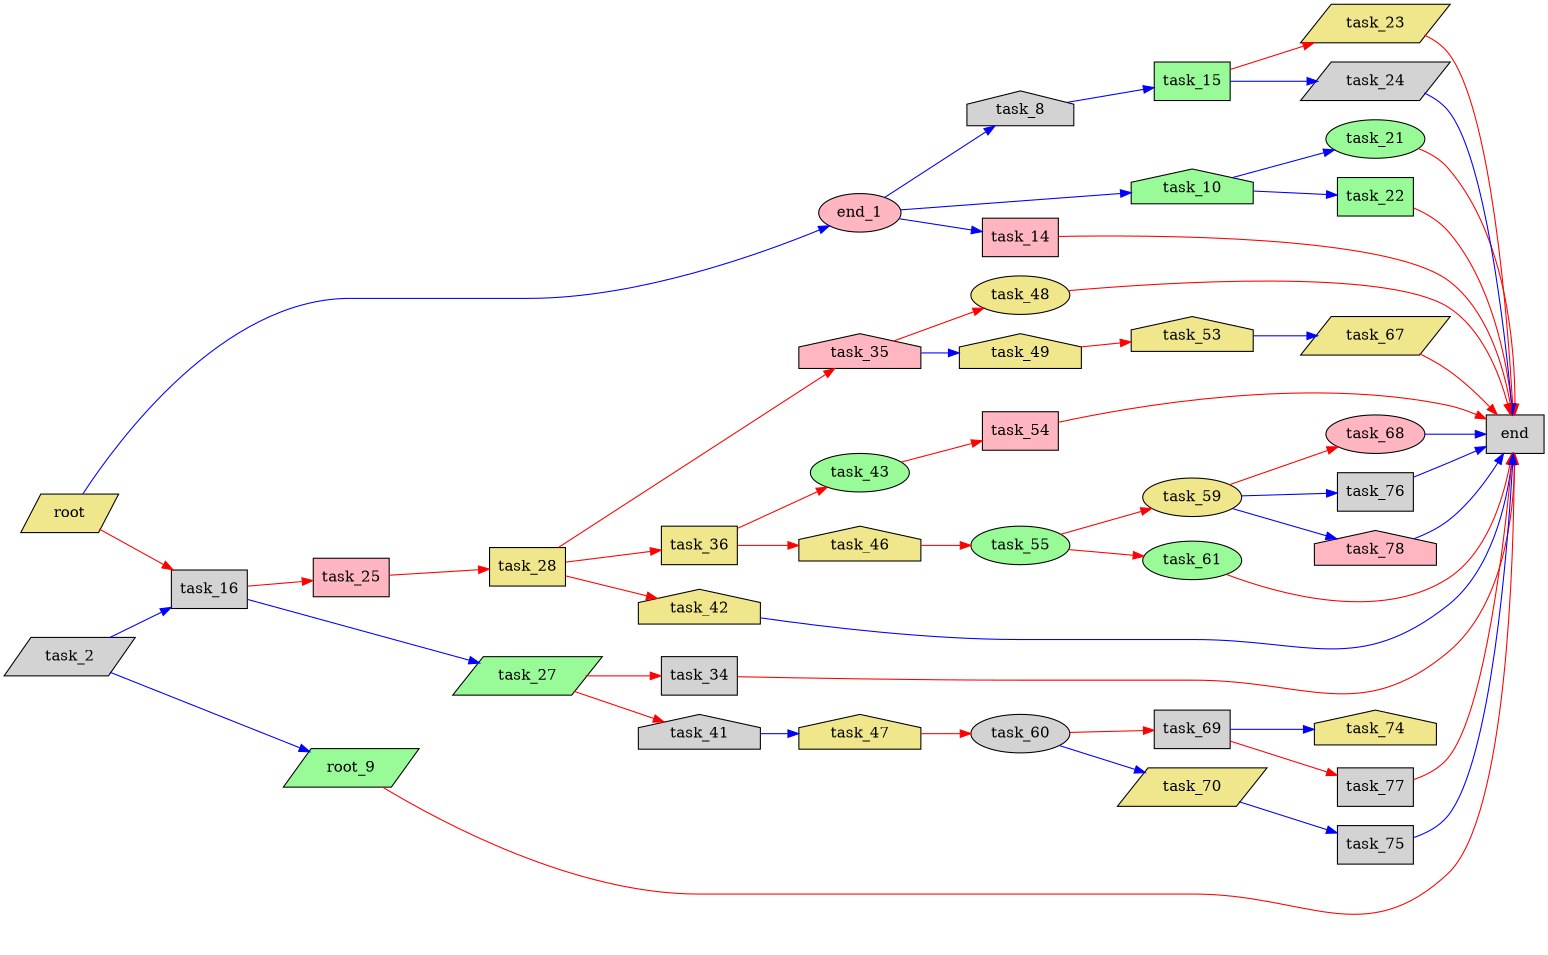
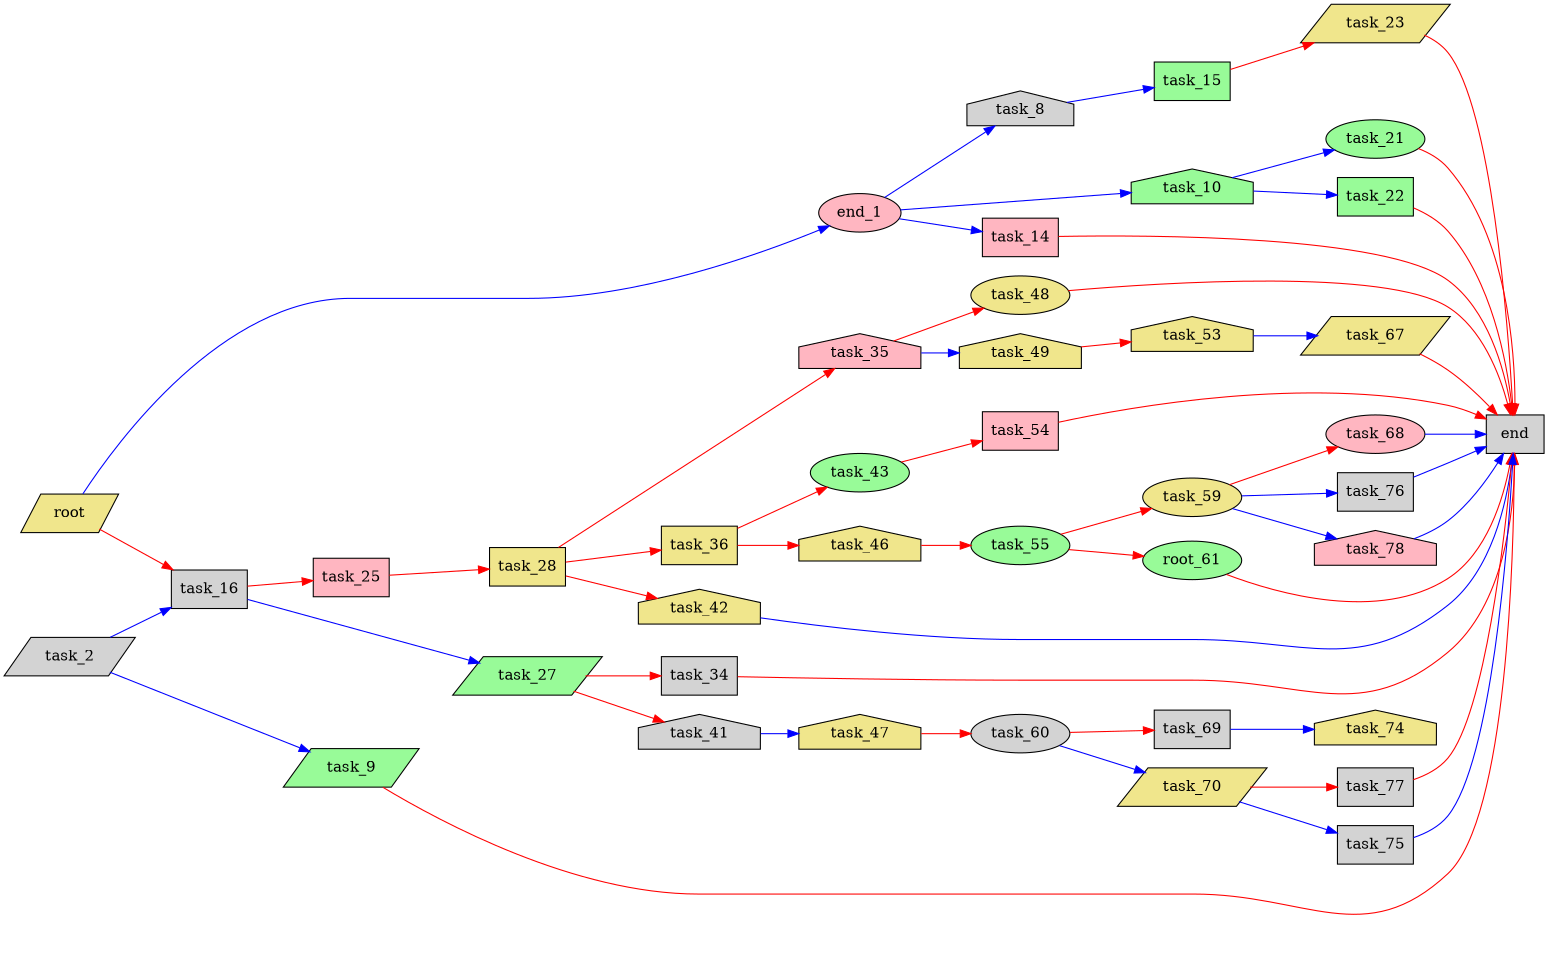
(1375, 81) -> none
(1192, 560) -> (1192, 560)
(1279, 757) -> (1288, 787)
(351, 768) -> (351, 768)
